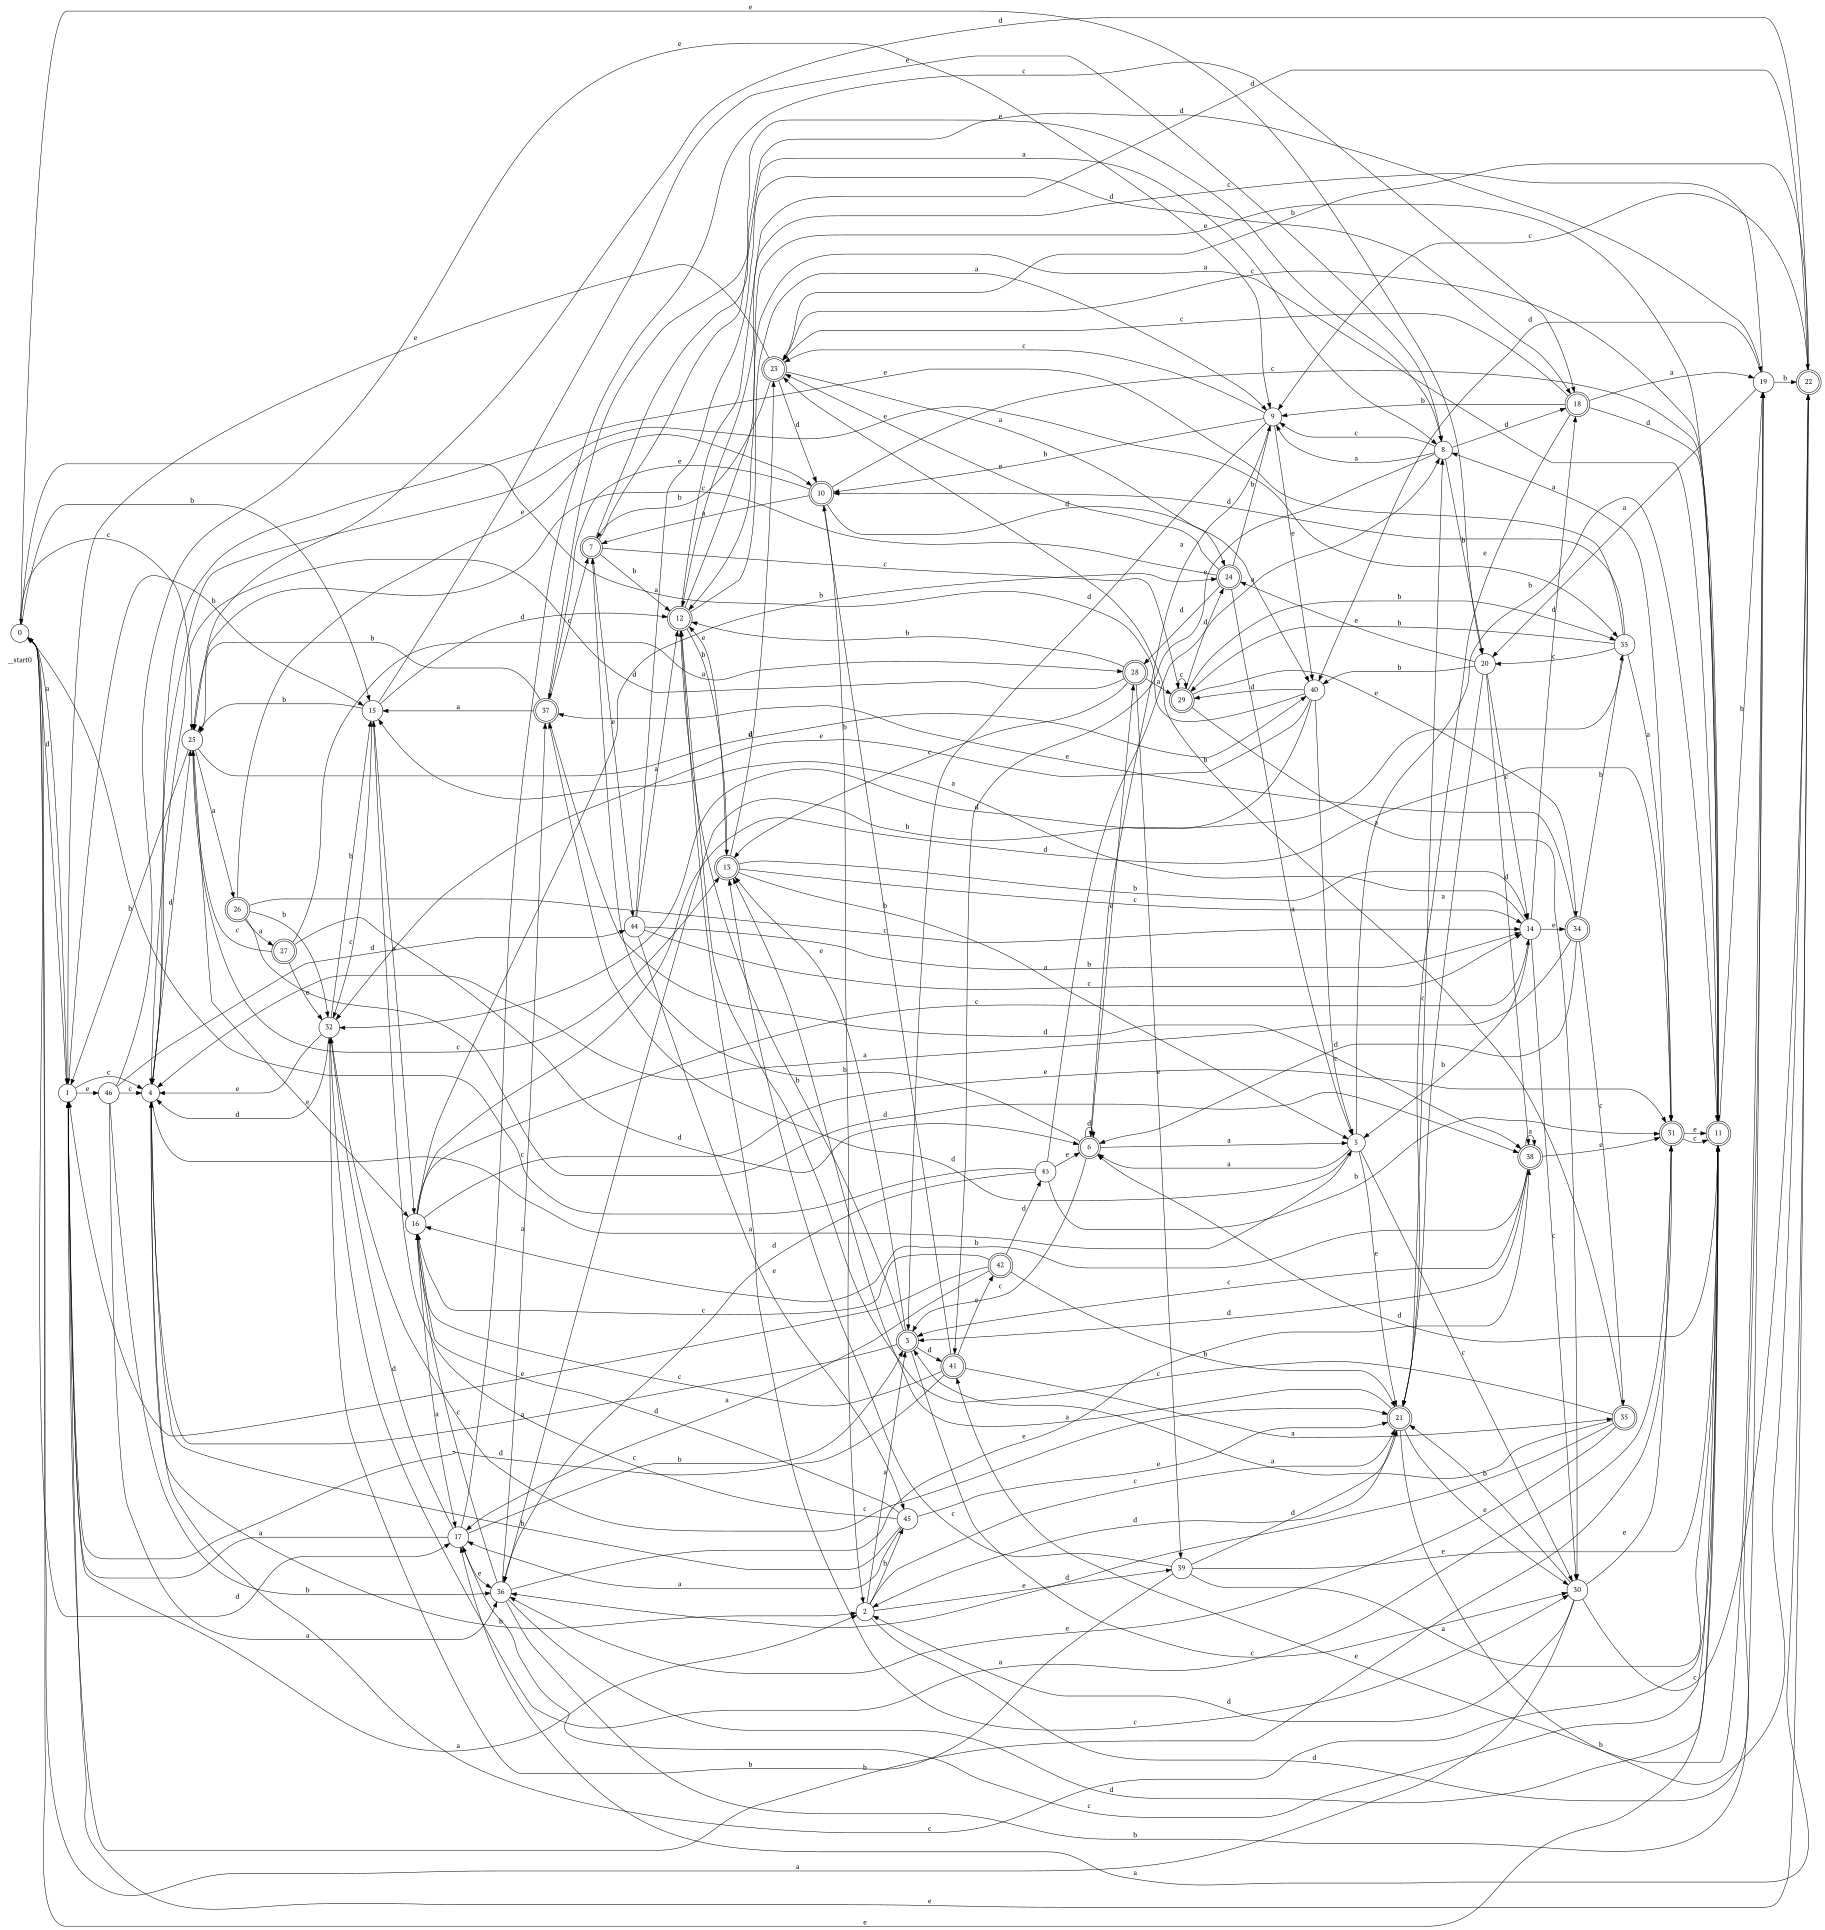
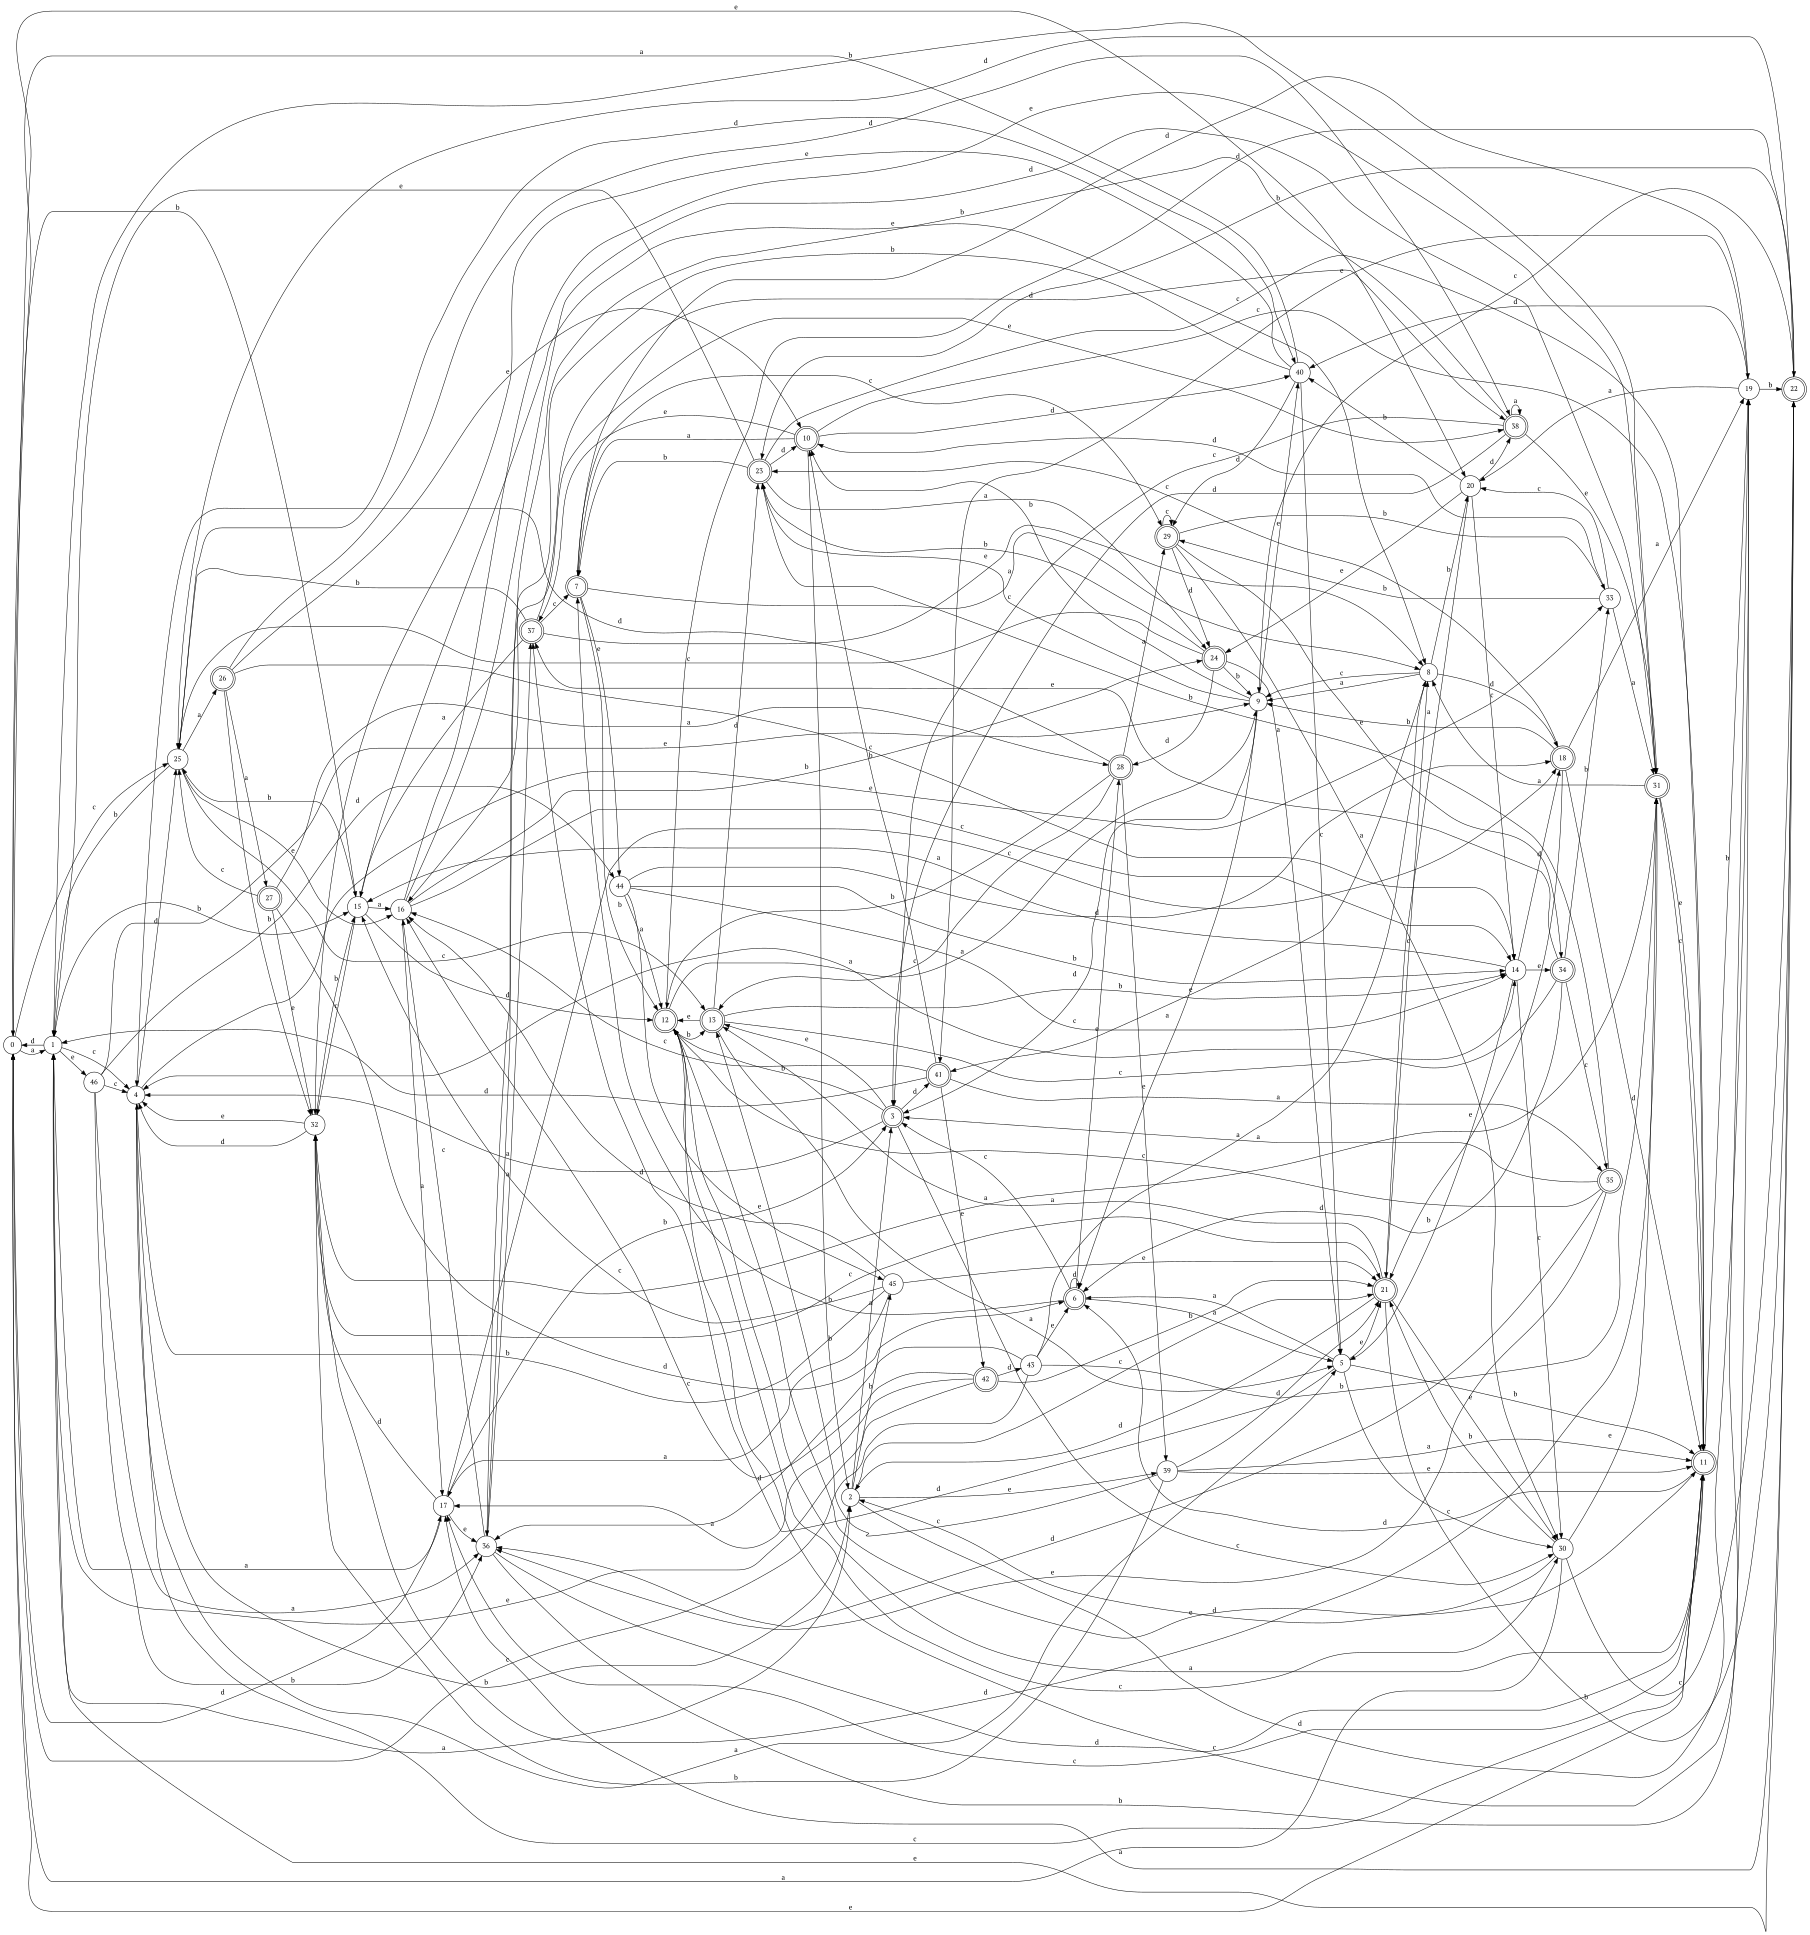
(699, 410) -> none
(1000, 467) -> (986, 545)
(20, 660) -> none
(965, 810) -> (1079, 1678)
